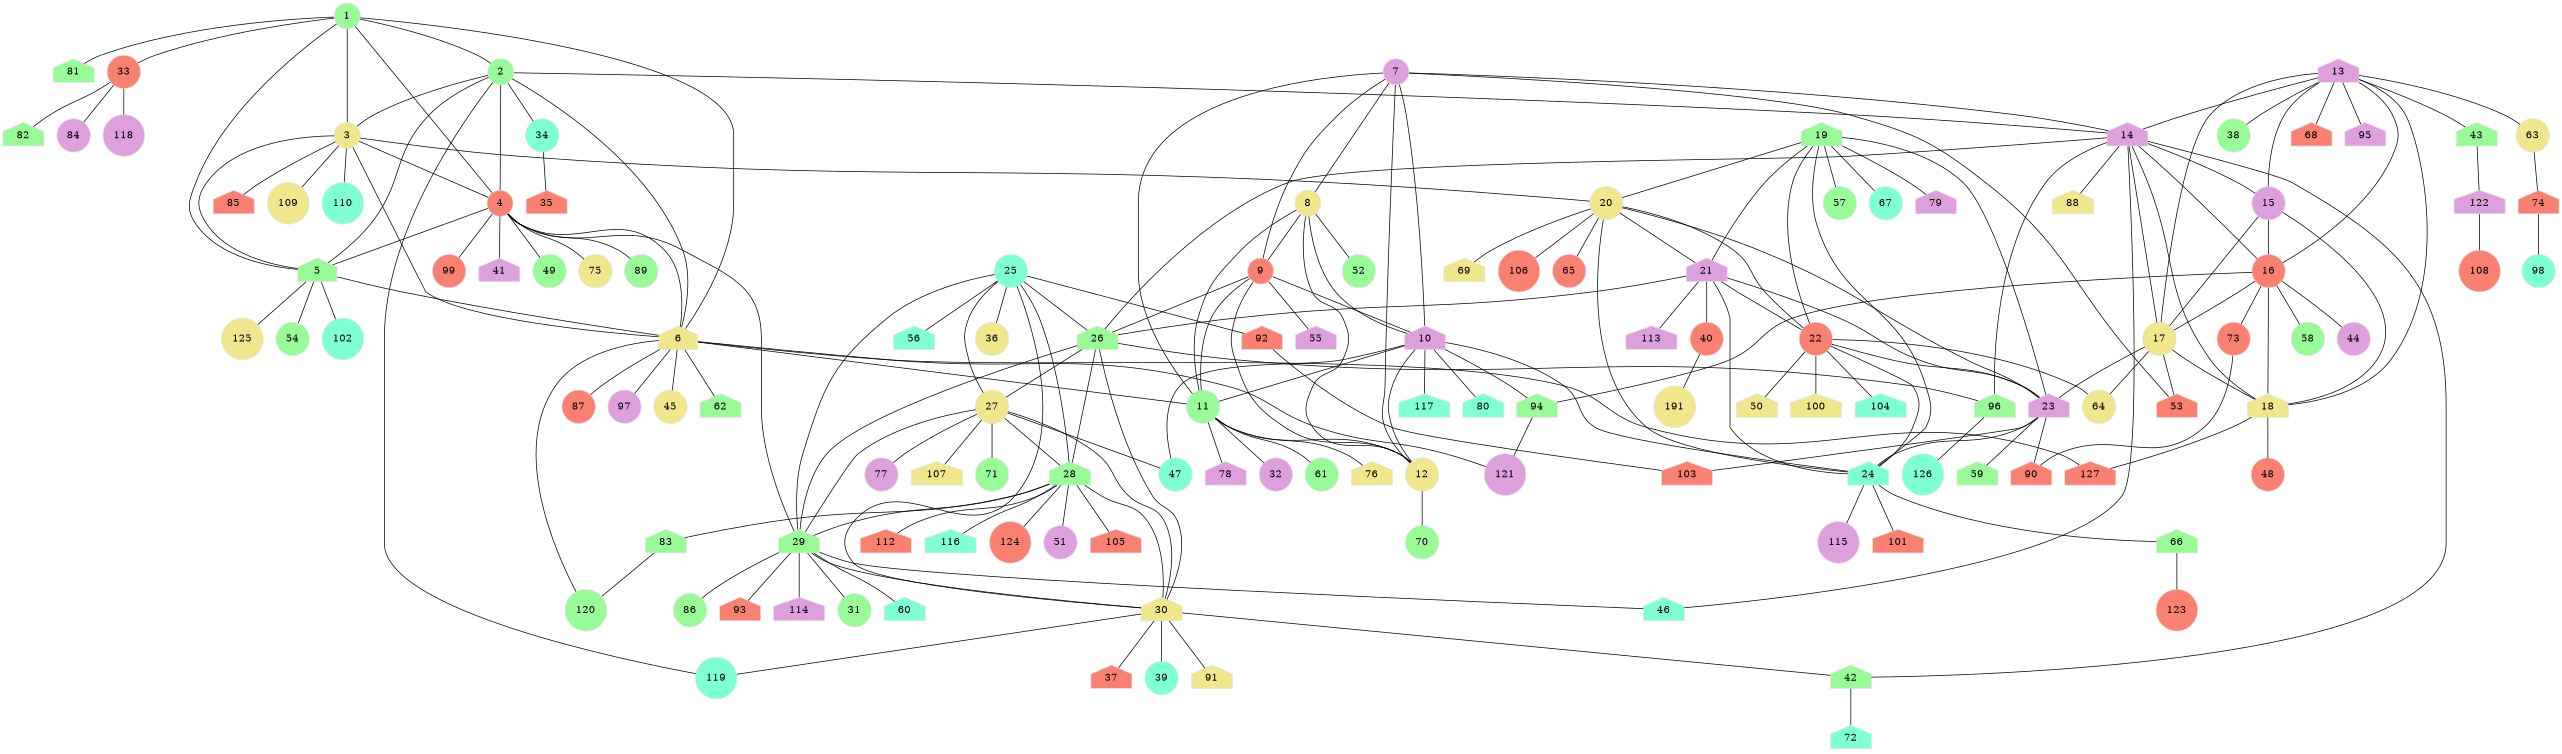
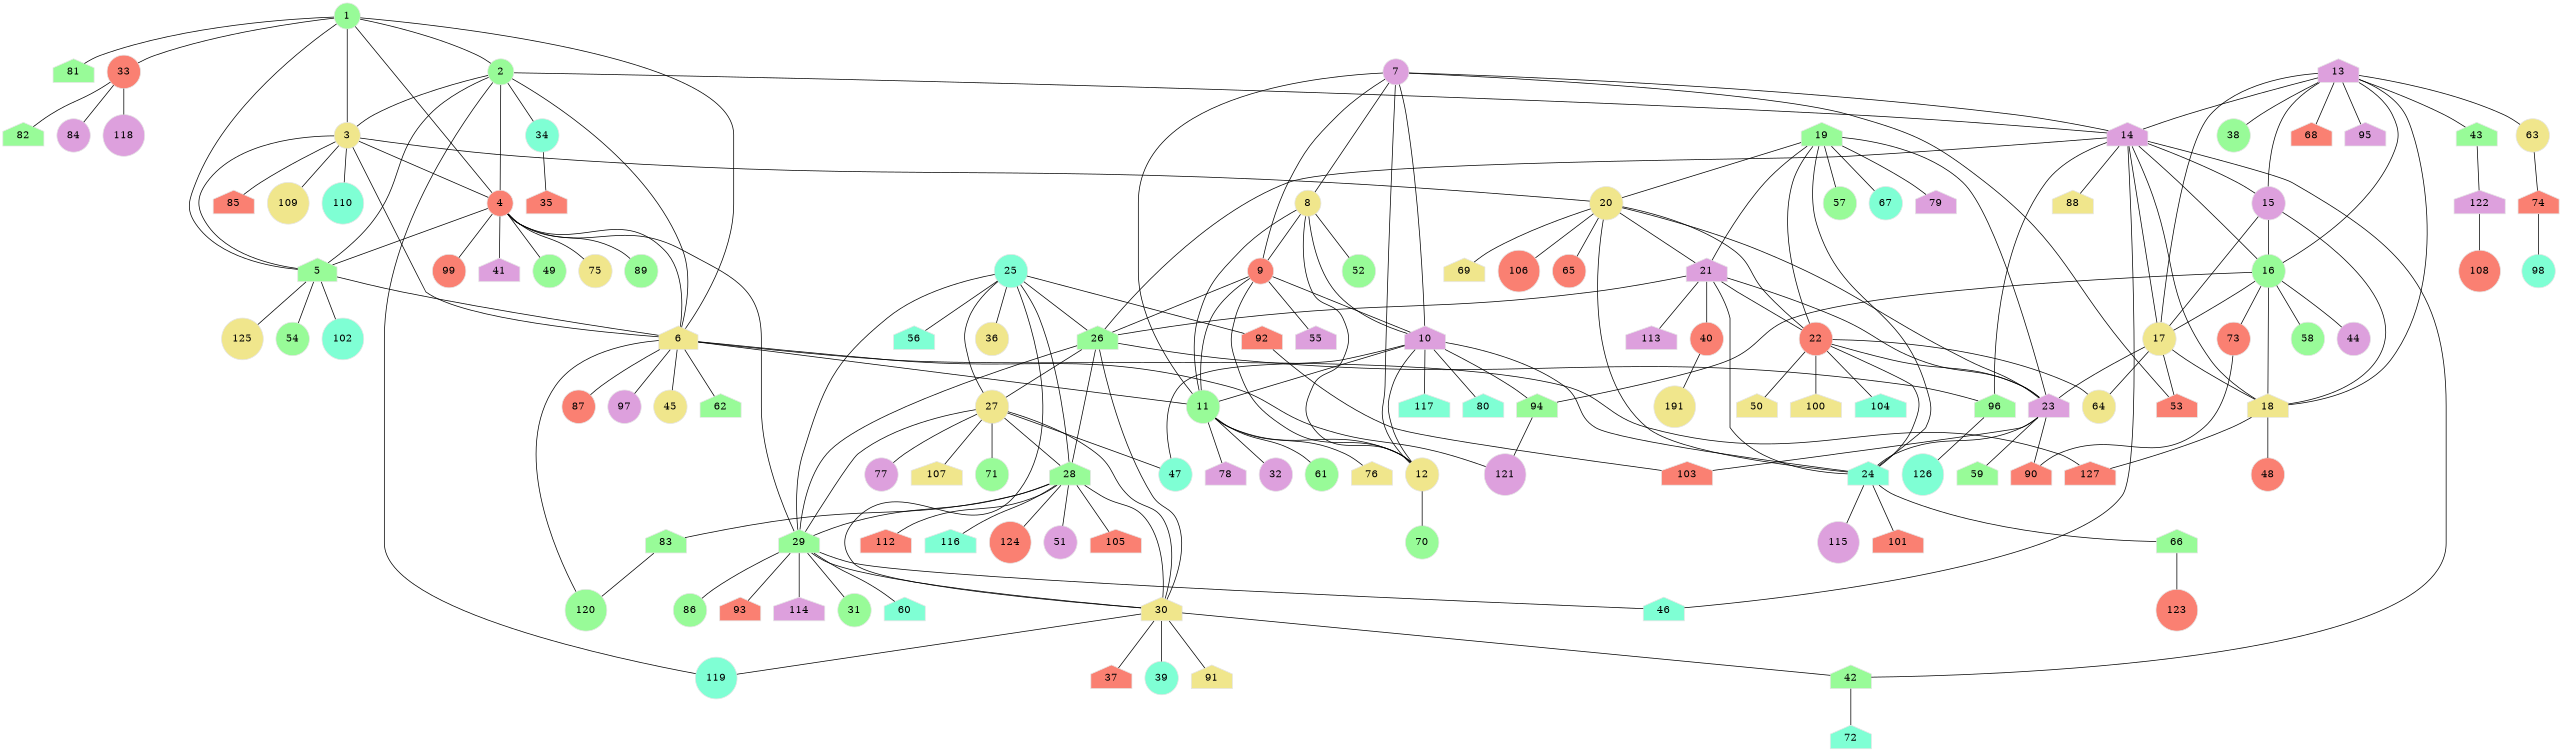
(2269, 271) -> (2269, 271)
